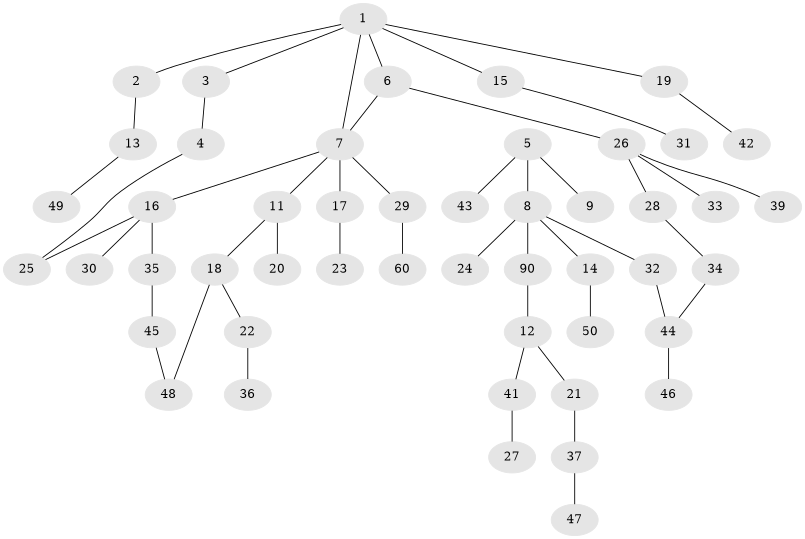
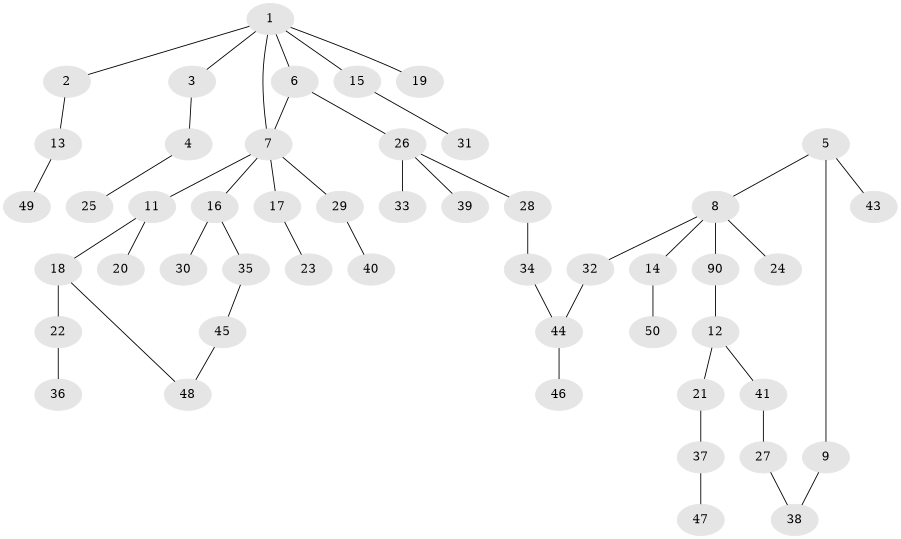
(747, 144) -> none
(90, 238) -> none
(403, 270) -> (371, 270)
none -> (795, 520)
